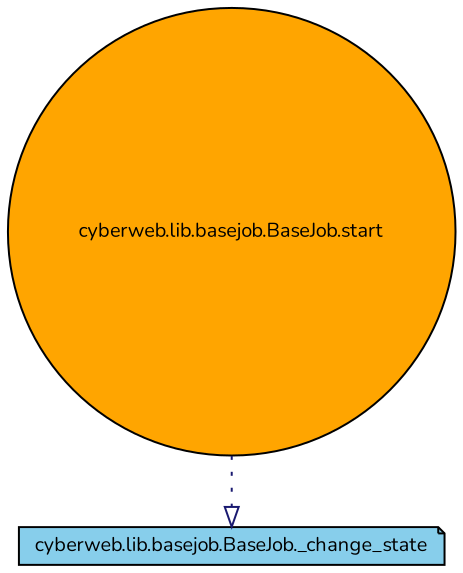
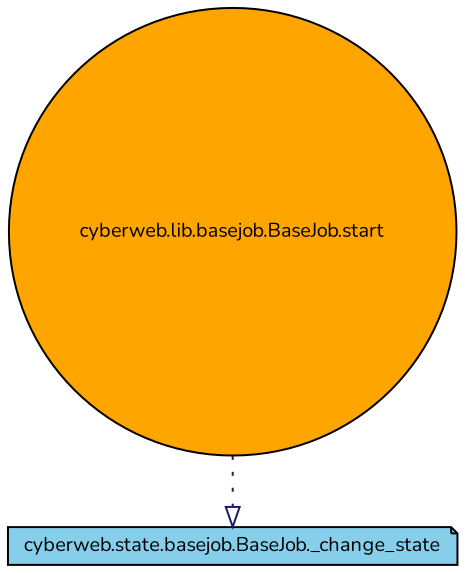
(232, 546) -> (233, 546)
